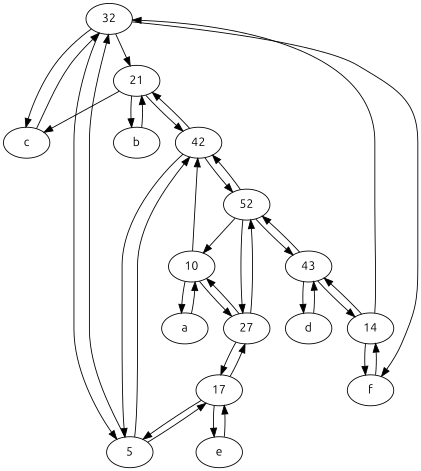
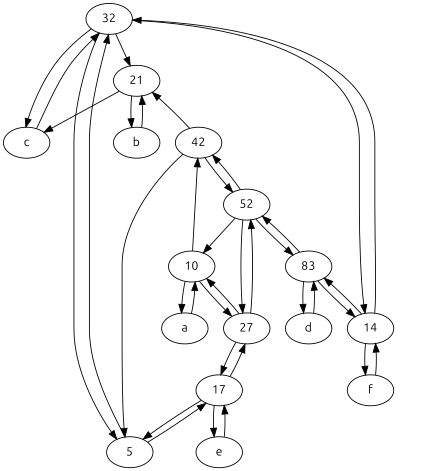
(402, 96) -> (338, 88)
(161, 111) -> none
(309, 267) -> (309, 267)
(138, 294) -> none
